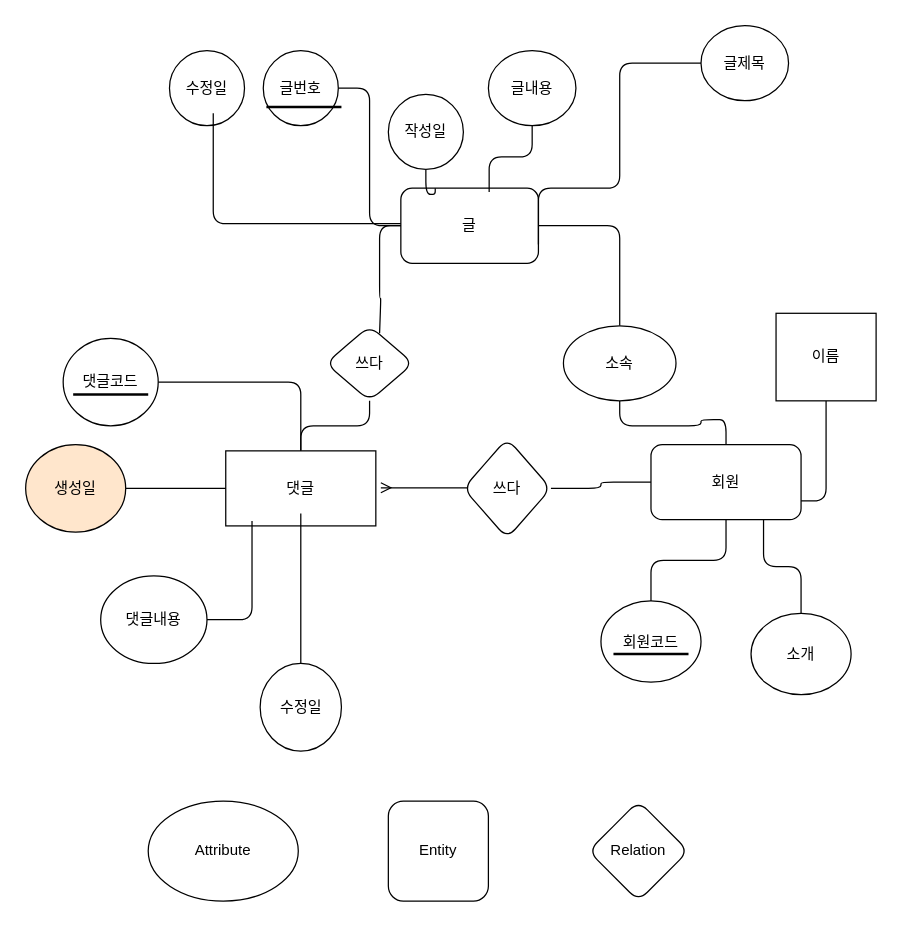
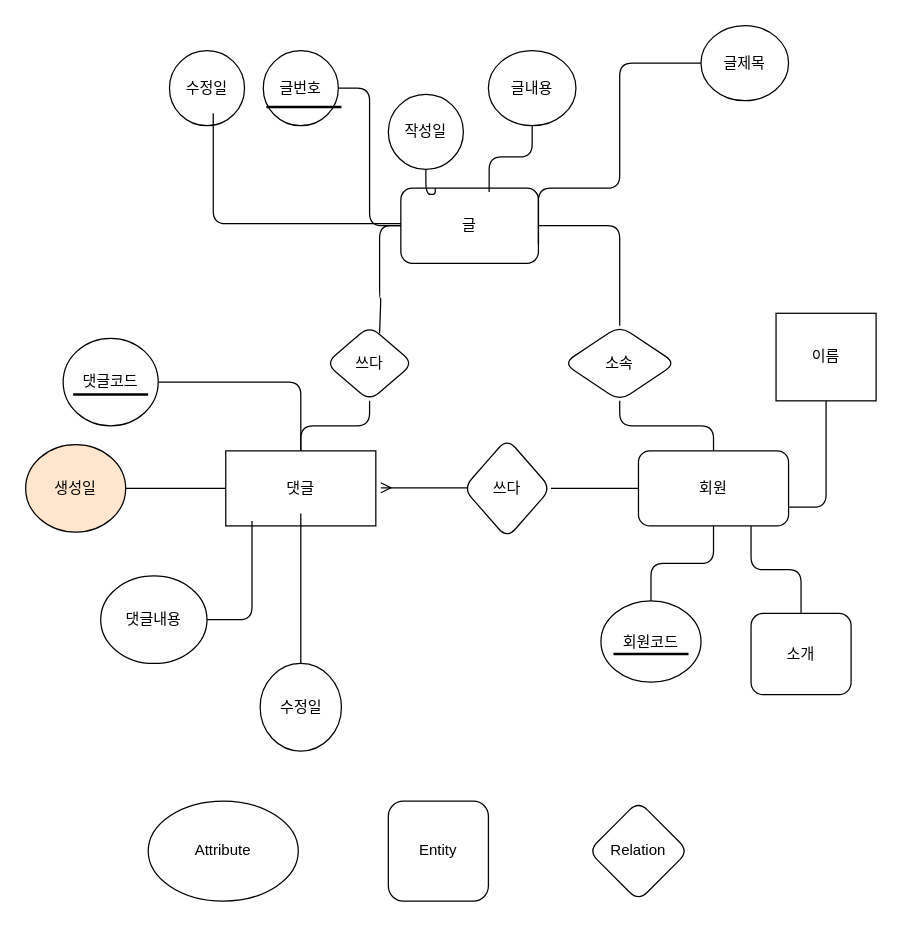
(619, 363) -> (619, 363)
(726, 482) -> (713, 488)
(801, 654) -> (801, 654)
